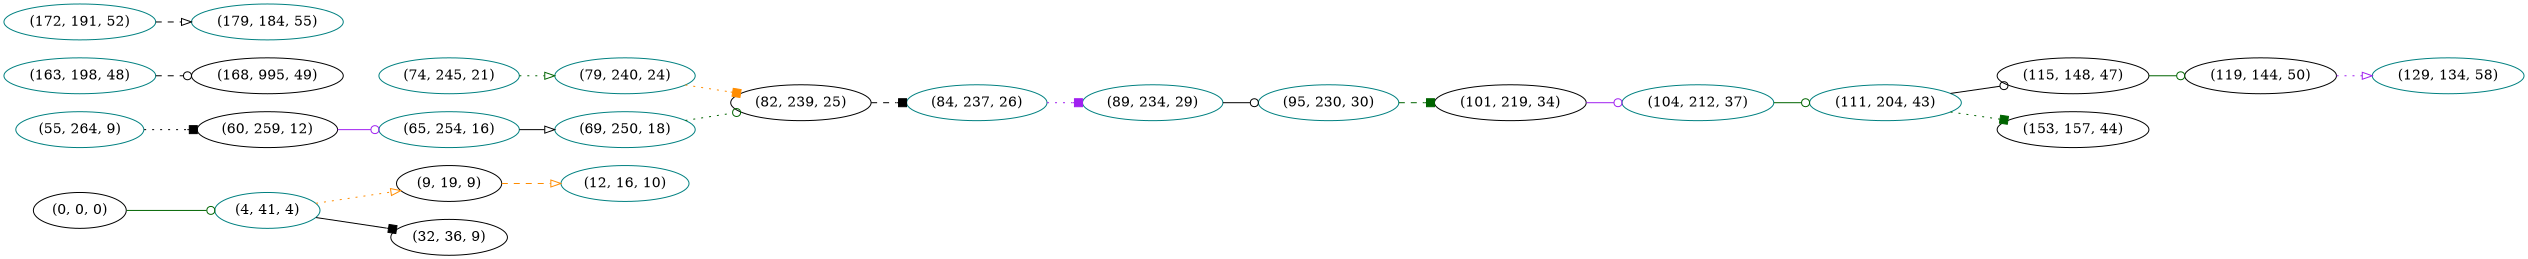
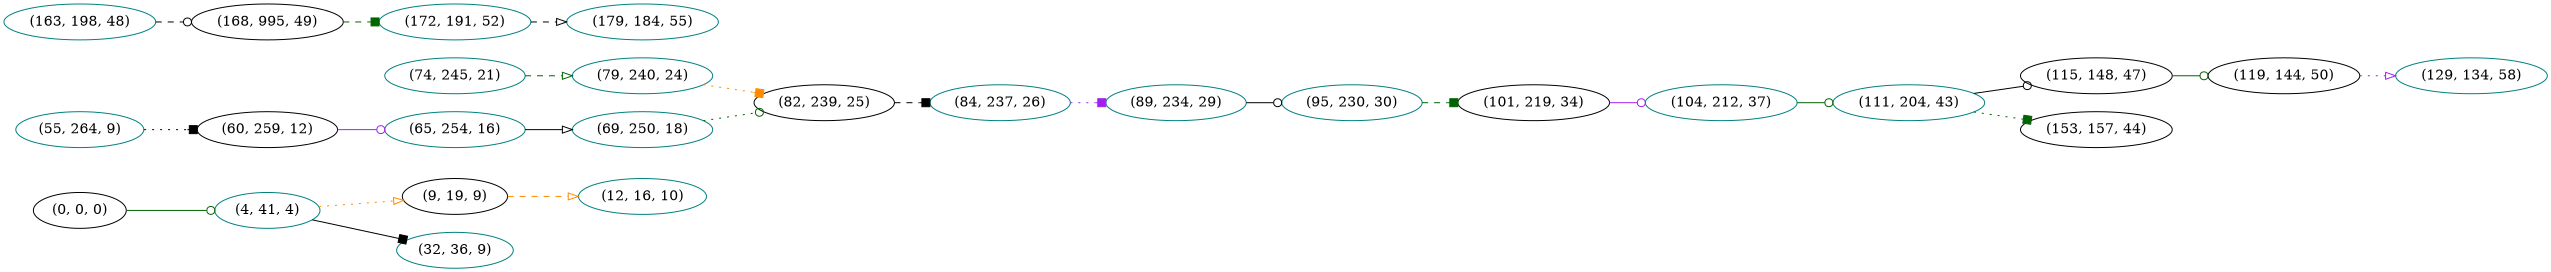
none -> (356, 22)
(532, 76) -> (544, 76)
(449, 237) -> (455, 250)
